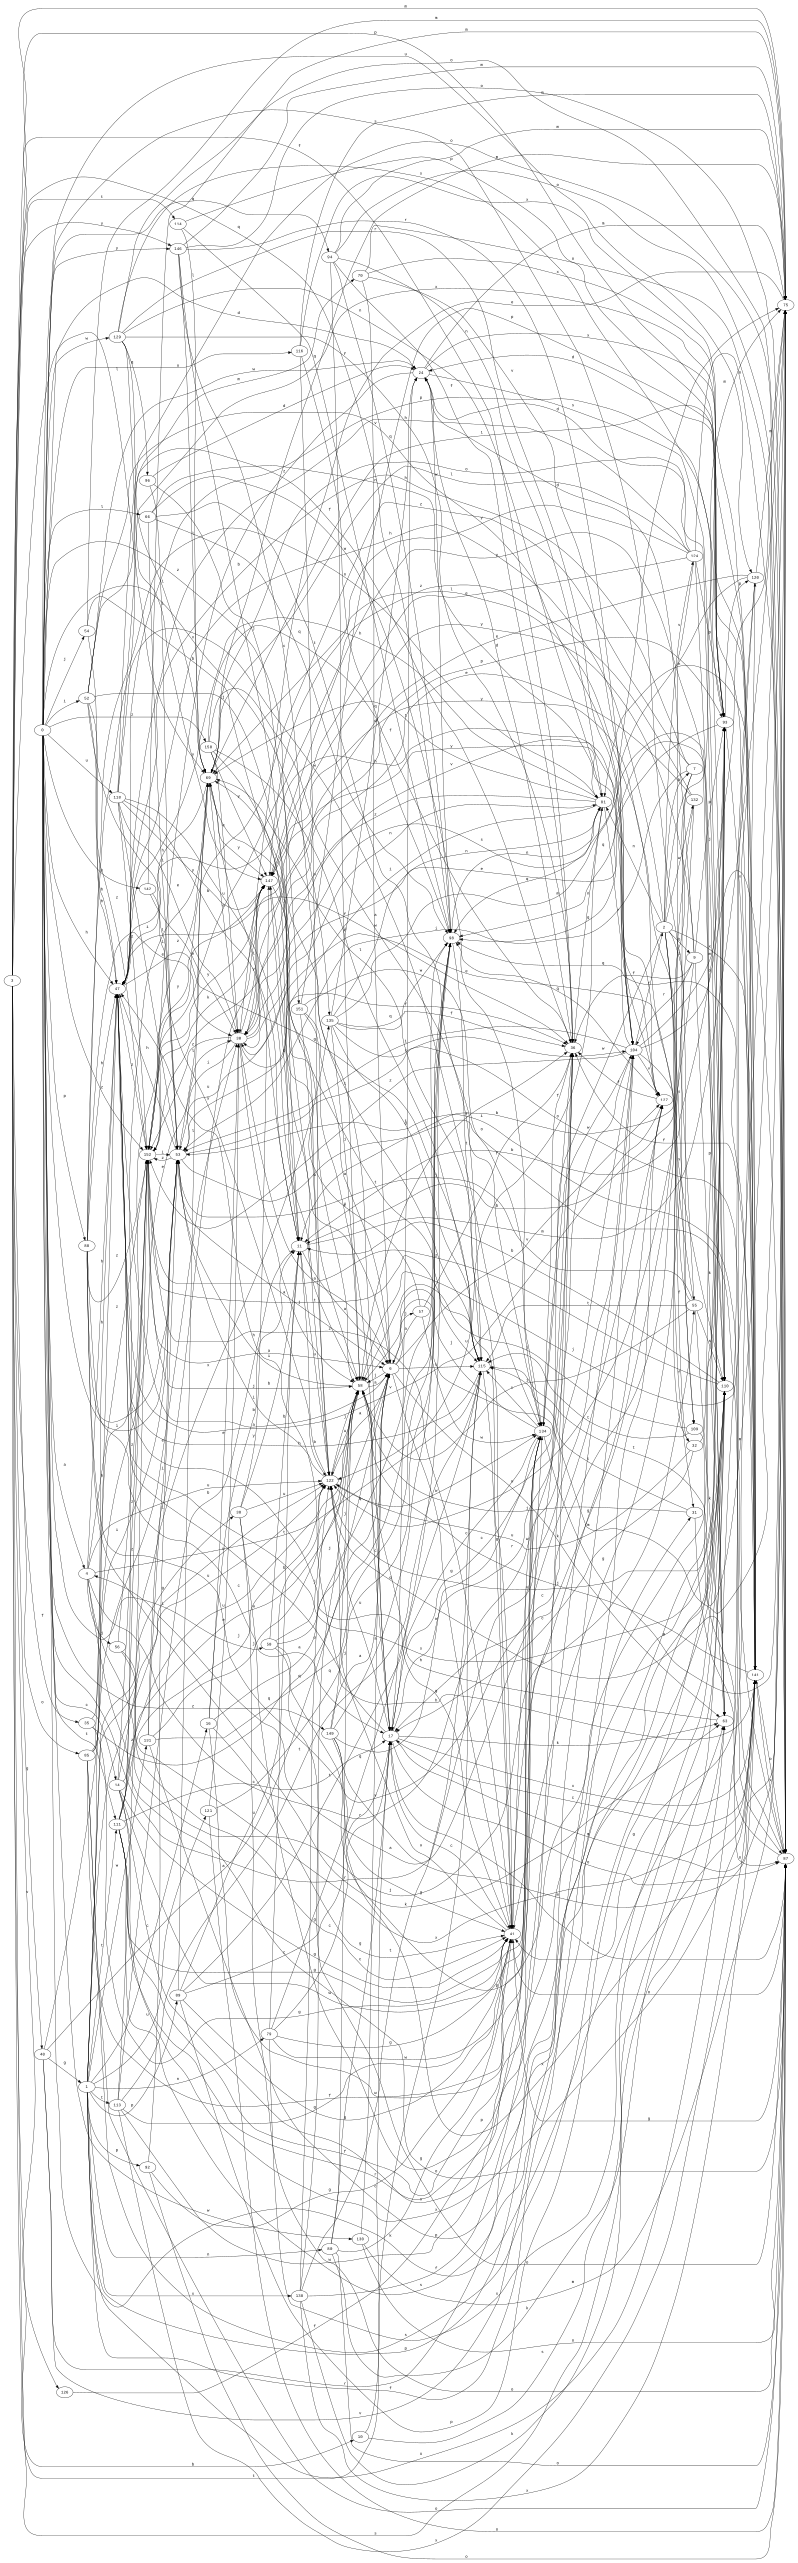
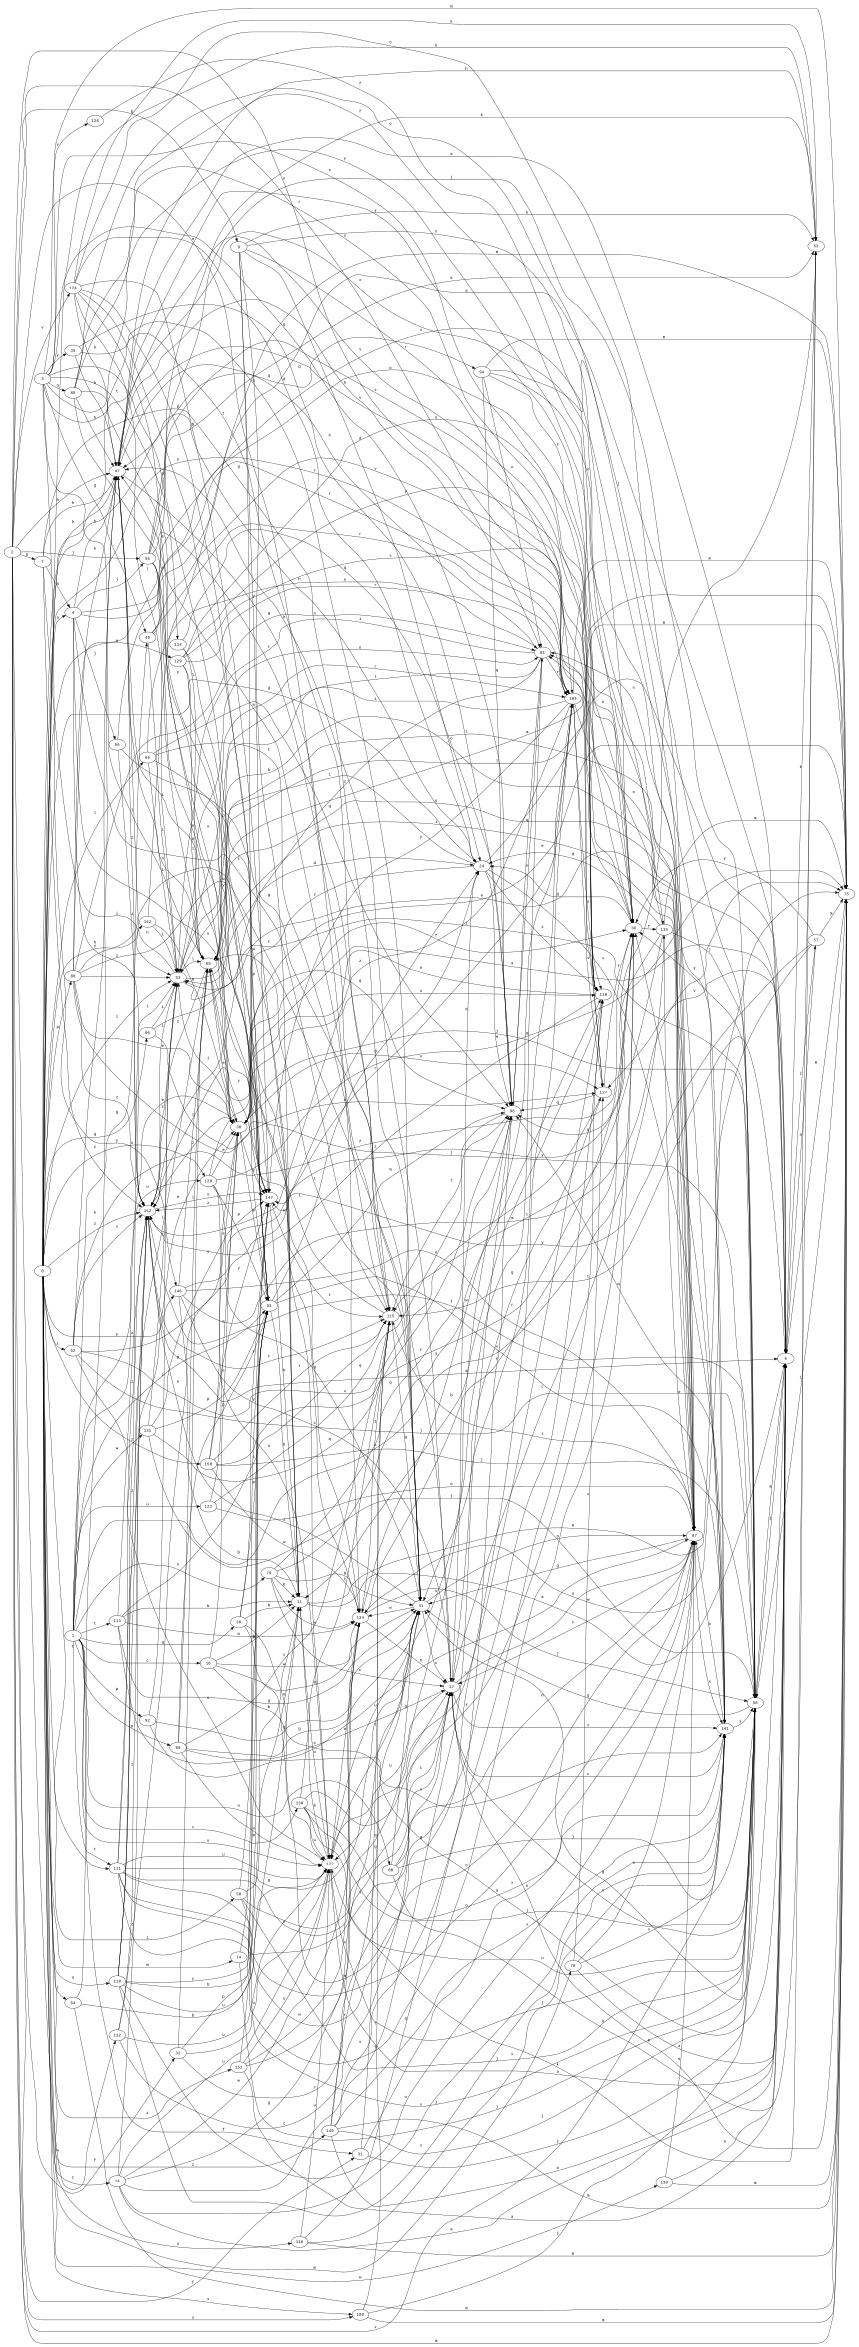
(142, 405) -> (76, 1139)
(477, 409) -> none
(143, 465) -> (60, 2204)
(682, 508) -> (553, 787)
(728, 647) -> (242, 1240)
(710, 839) -> (452, 21)
(648, 993) -> (226, 135)
(208, 997) -> (208, 1203)
(445, 1016) -> (647, 929)
(220, 1336) -> (269, 794)
(222, 1544) -> (322, 613)
(774, 1617) -> (831, 918)
(558, 1746) -> none
none -> (239, 1957)
(63, 2070) -> (108, 1138)
(360, 2437) -> none
